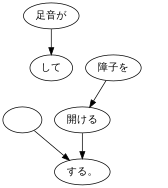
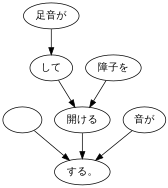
none -> (65, 91)
none -> (144, 120)
